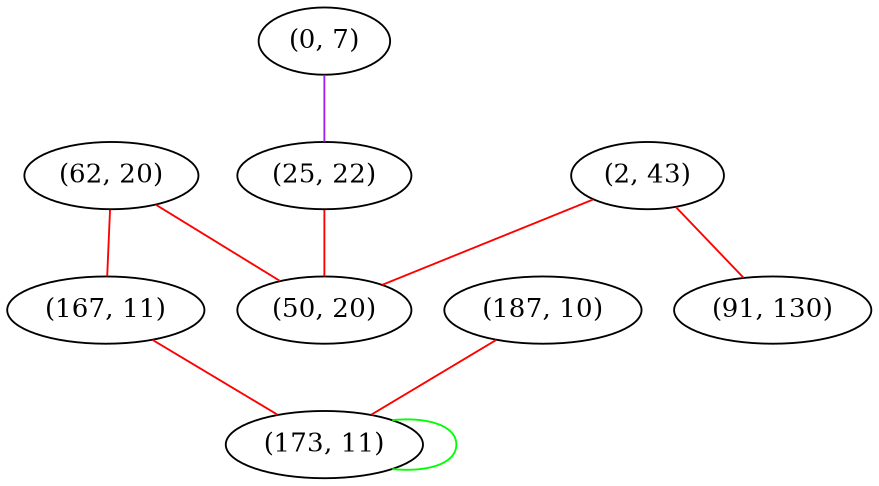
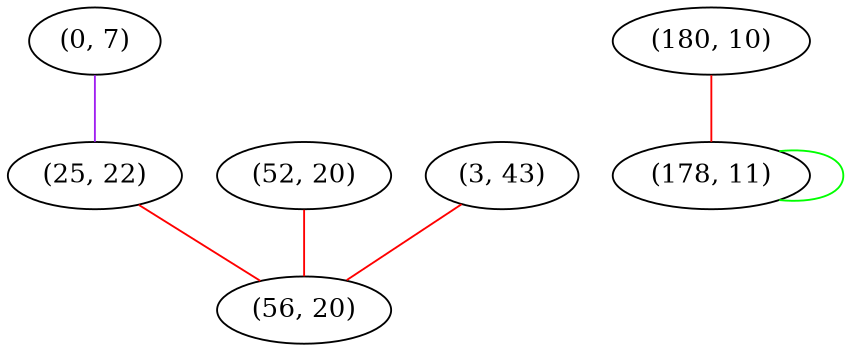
(111, 176) -> (304, 176)
(648, 176) -> (502, 176)
(106, 310) -> none
(324, 310) -> (304, 310)
(543, 310) -> (711, 41)
(773, 310) -> none
(324, 445) -> (711, 176)
